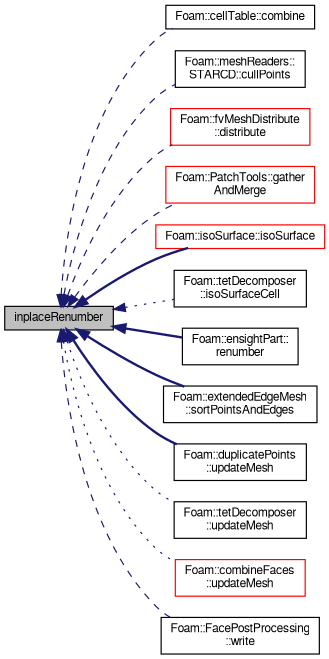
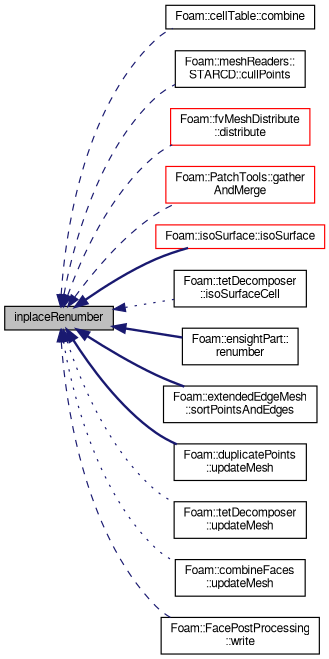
(240, 578) -> (240, 578)
